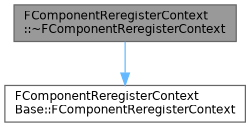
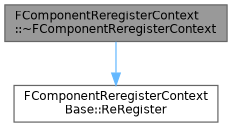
(125, 104) -> (116, 104)
